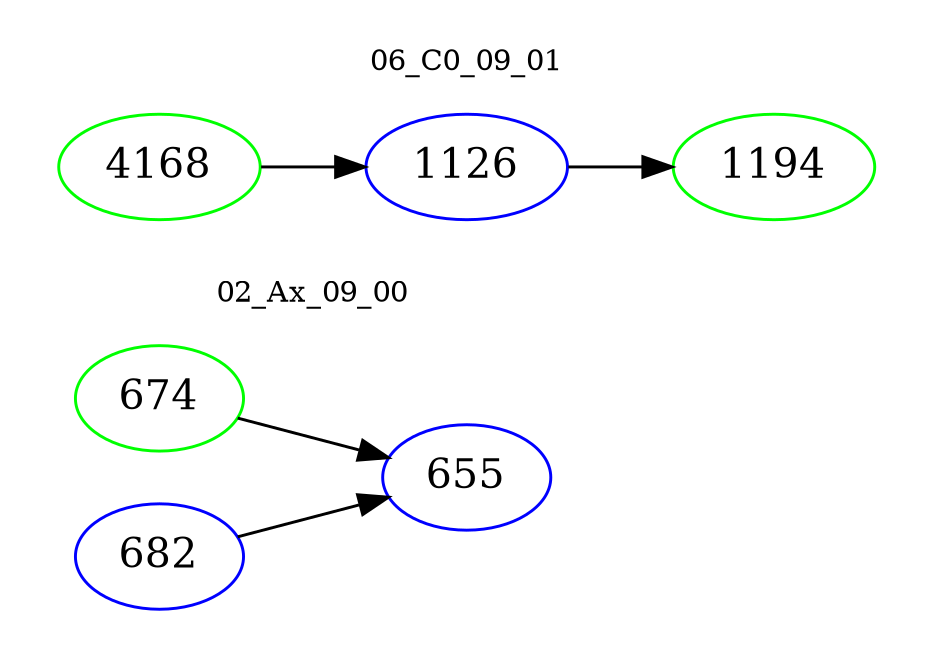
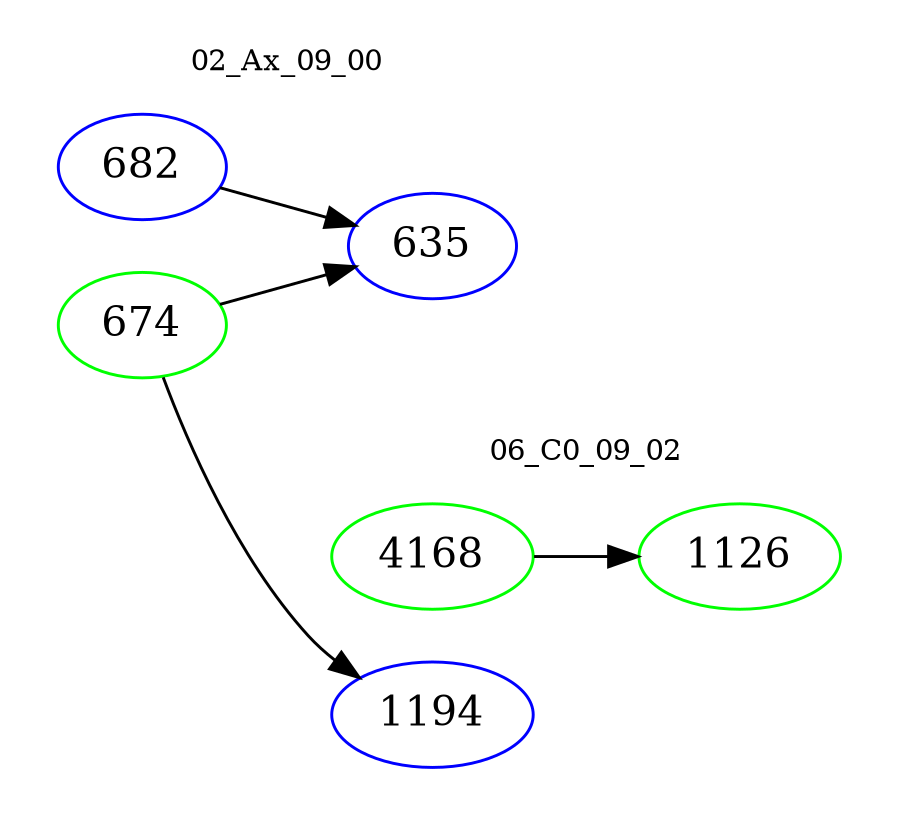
(467, 63) -> (586, 453)
(467, 167) -> (740, 557)
(605, 167) -> (233, 529)
(774, 167) -> (432, 715)
(467, 477) -> (432, 246)
